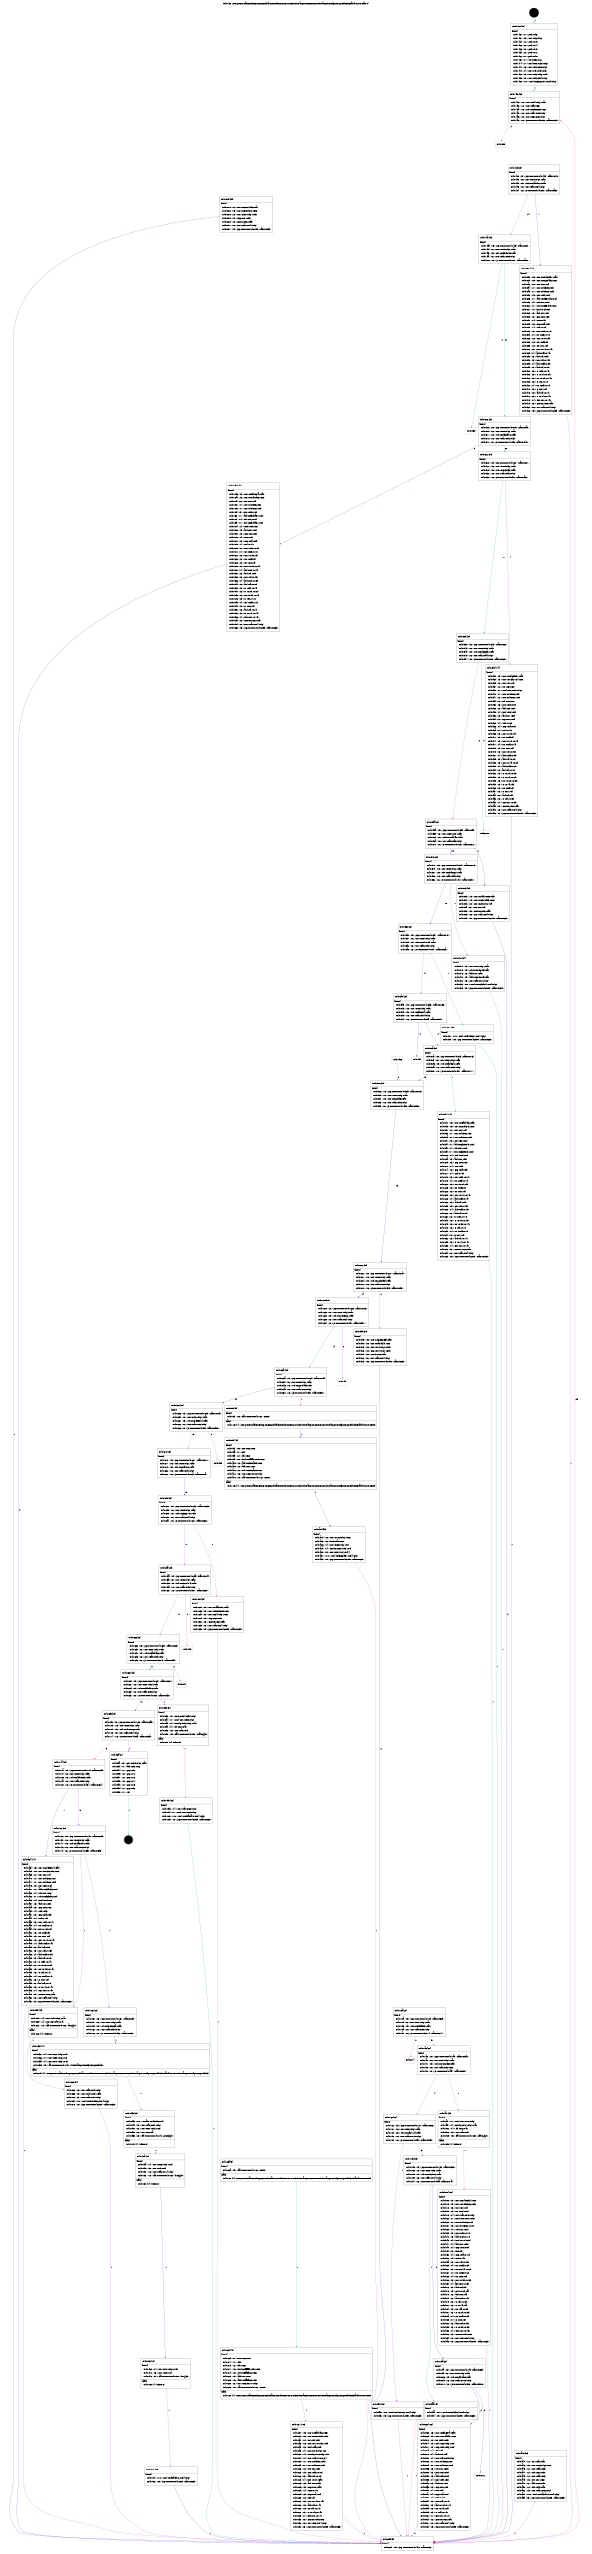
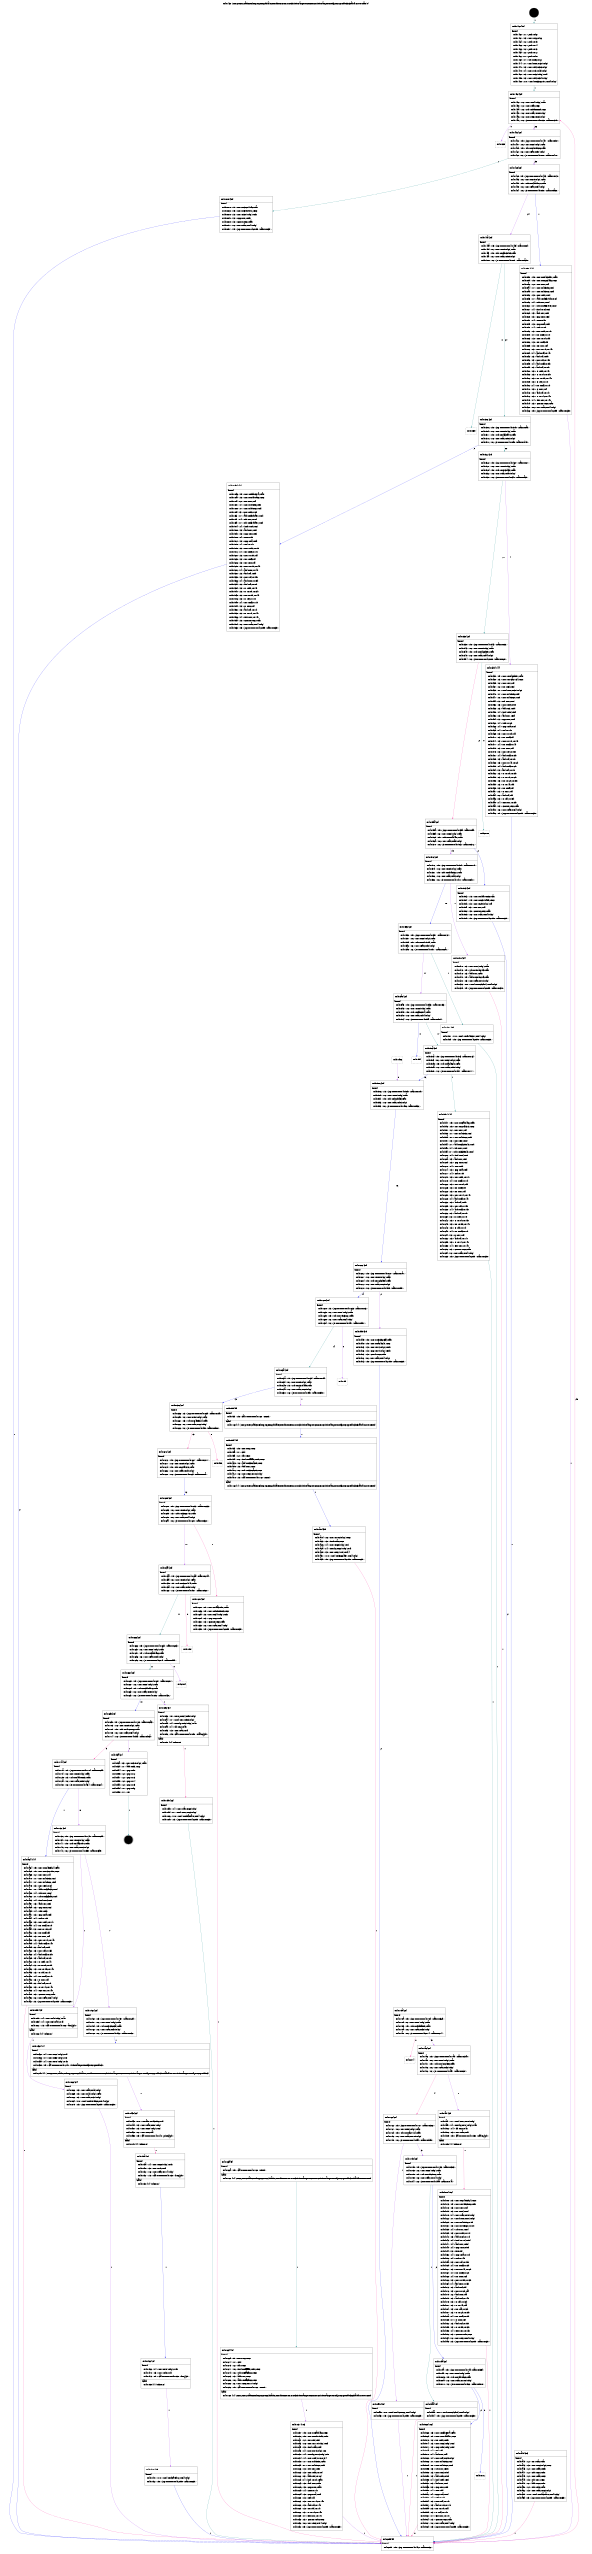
none -> (534, 144)
